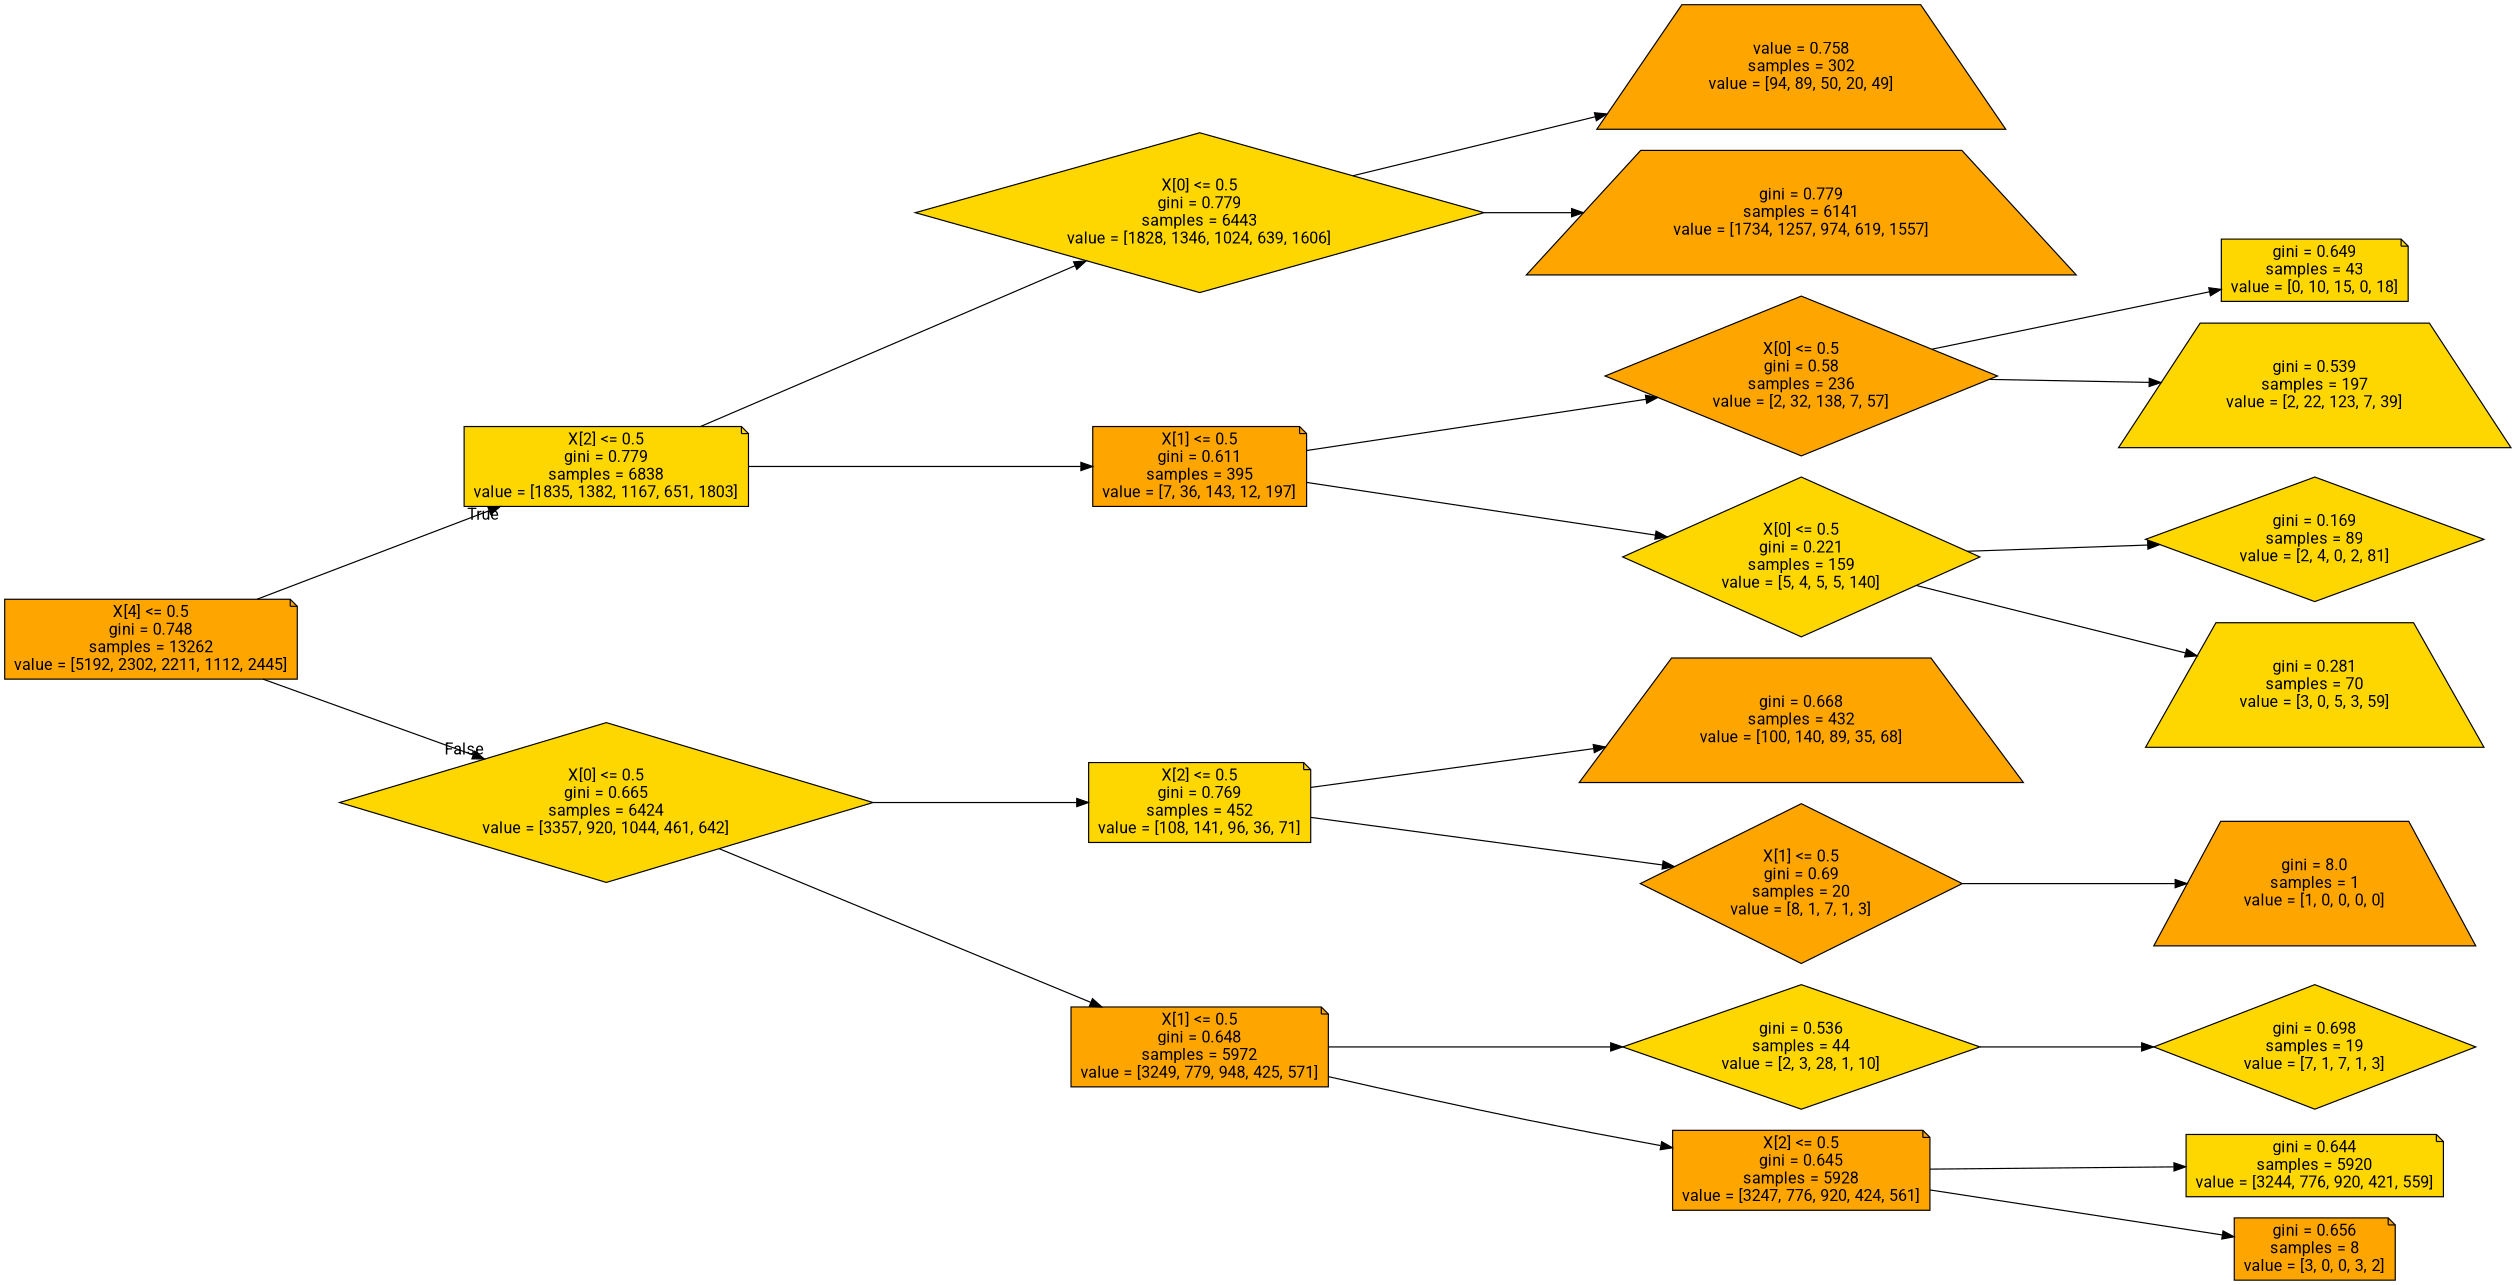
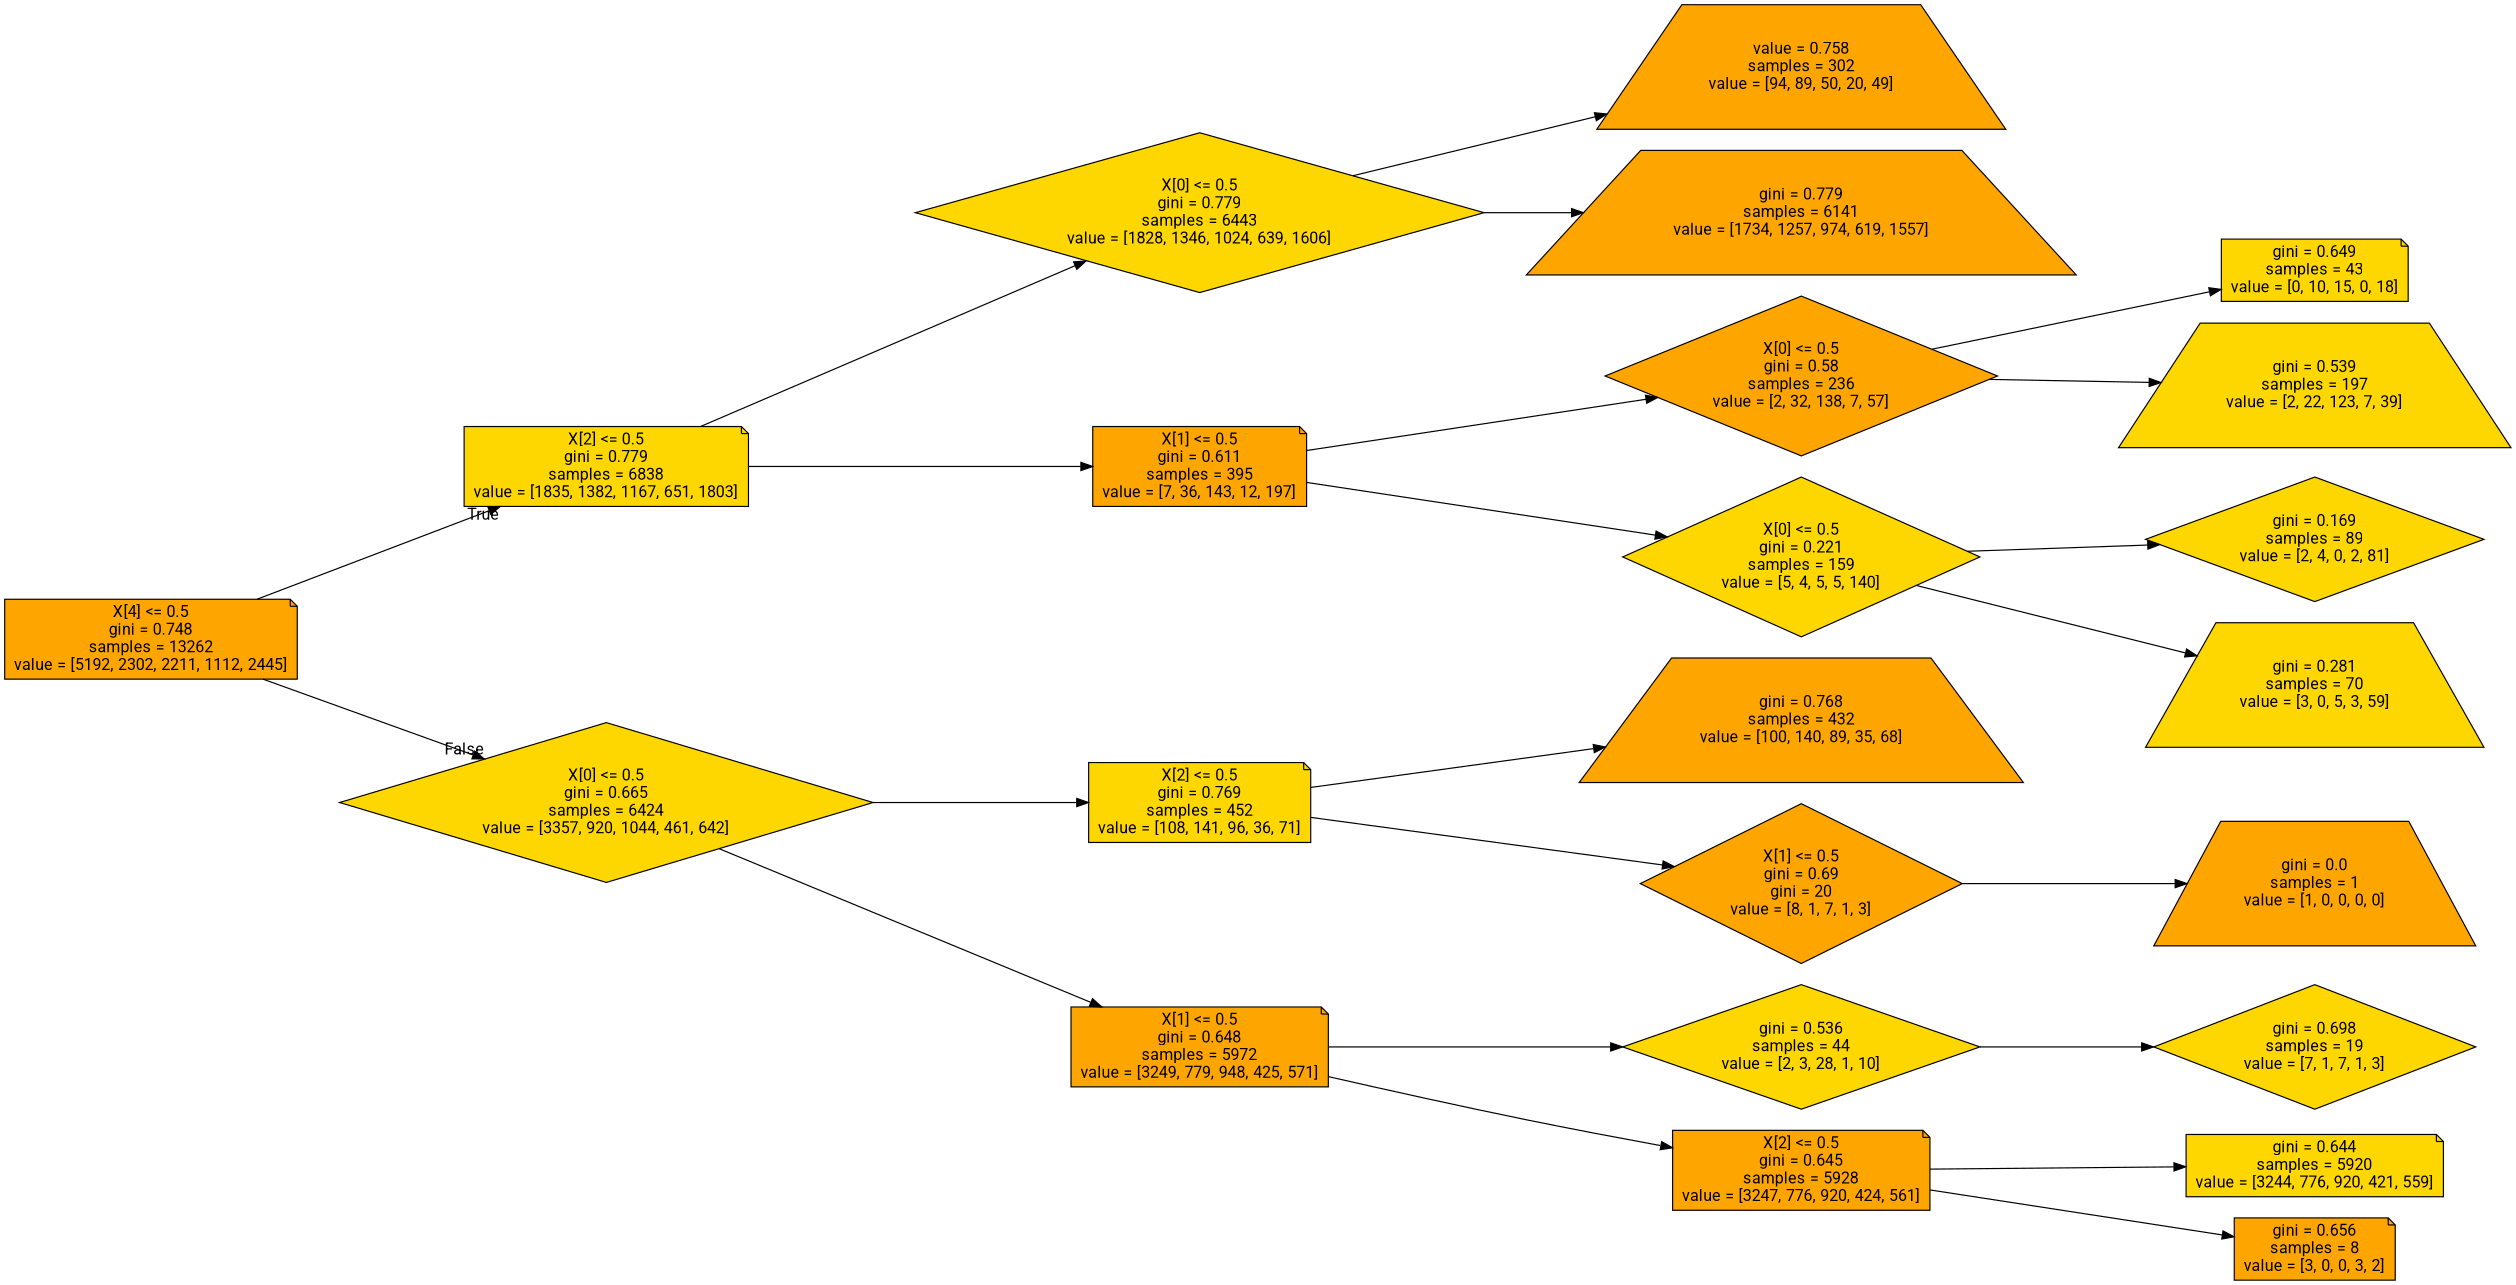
(1801, 720) -> (1801, 720)
(1801, 884) -> (1801, 884)
(2315, 884) -> (2315, 884)
